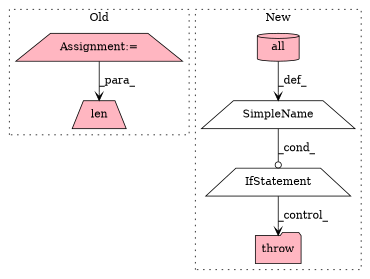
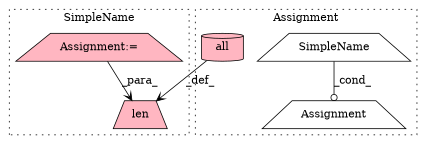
(99, 18) -> (99, 18)
(278, 18) -> (306, 18)
(278, 77) -> (183, 79)
(278, 182) -> (334, 115)
(278, 250) -> none
